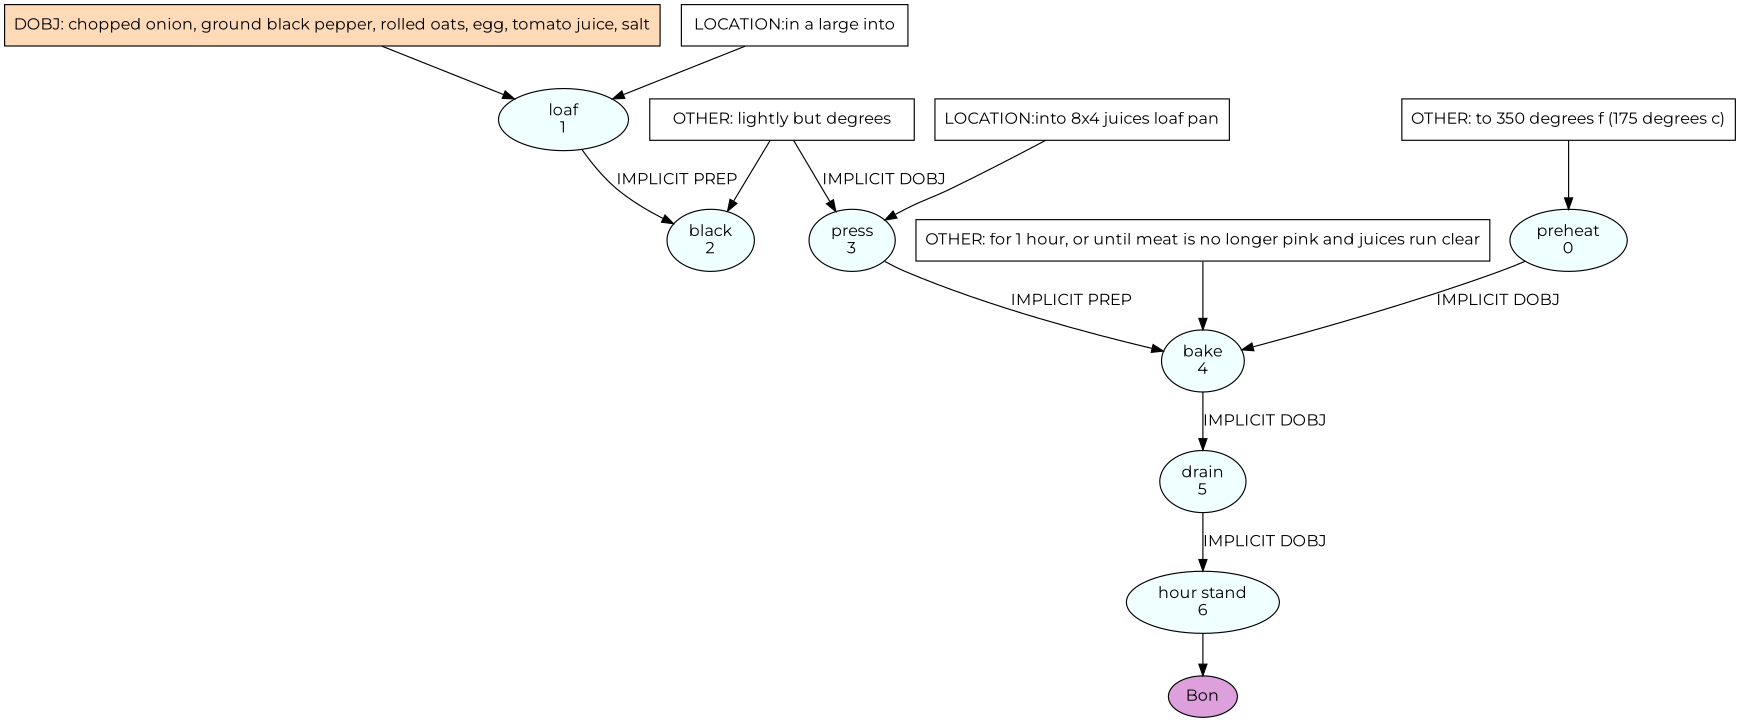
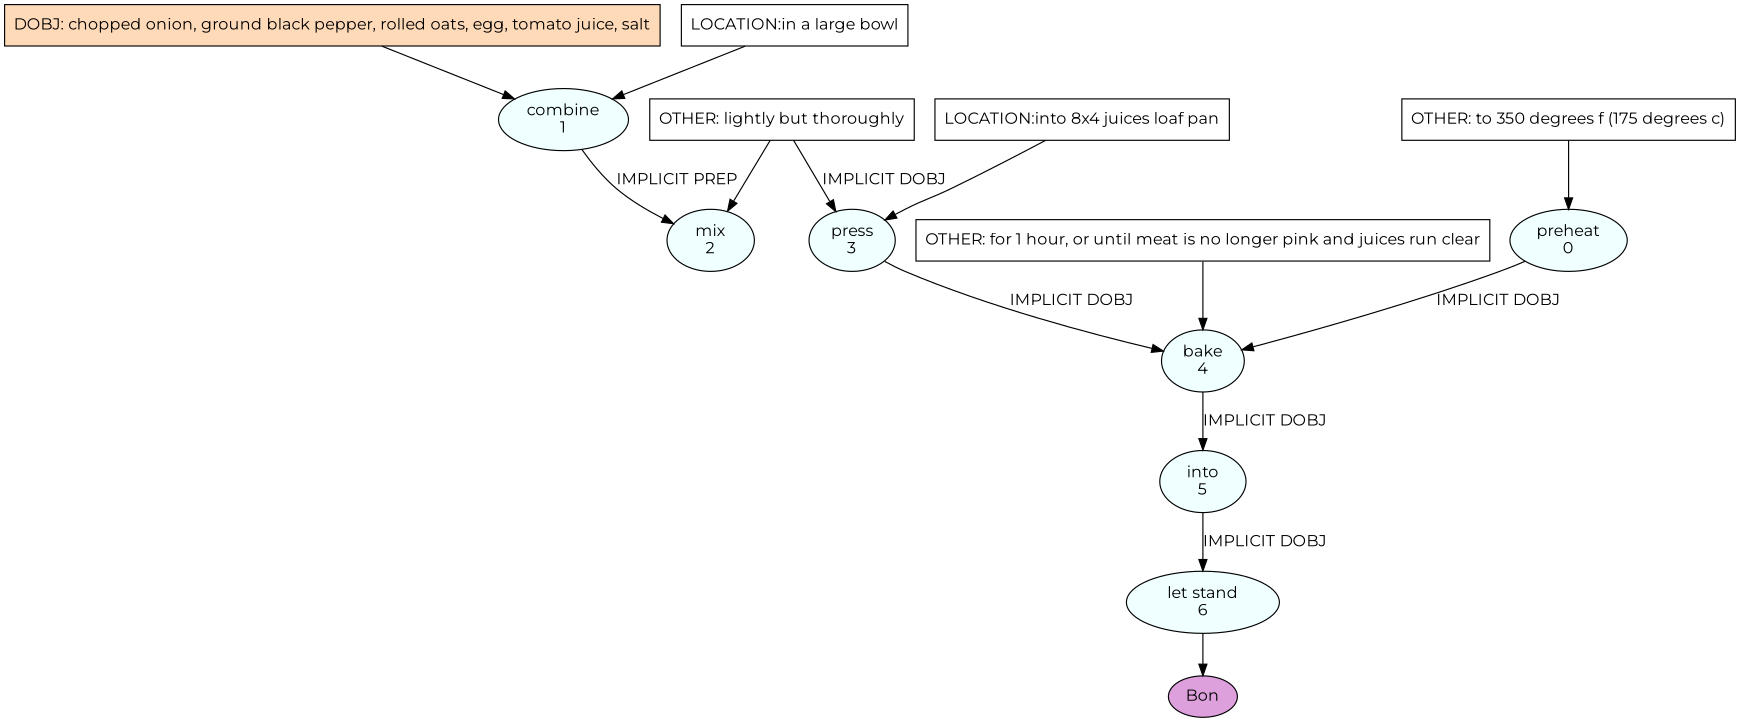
(795, 25) -> (795, 25)
(564, 120) -> (564, 120)
(782, 120) -> (782, 120)
(711, 240) -> (711, 240)
(1072, 301) -> (1072, 301)
(1203, 482) -> (1203, 482)
(1203, 602) -> (1203, 602)
